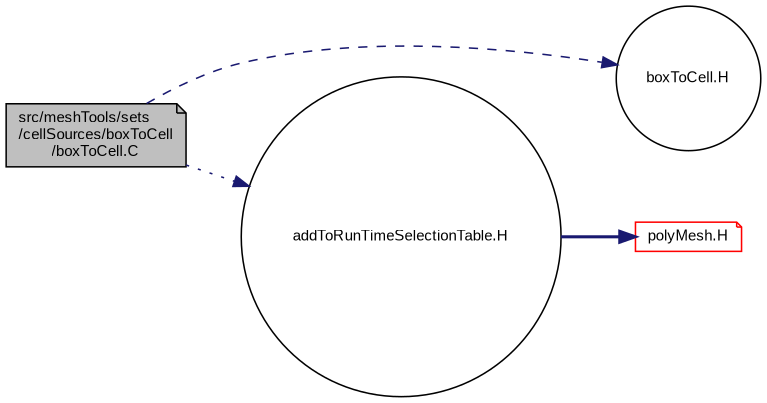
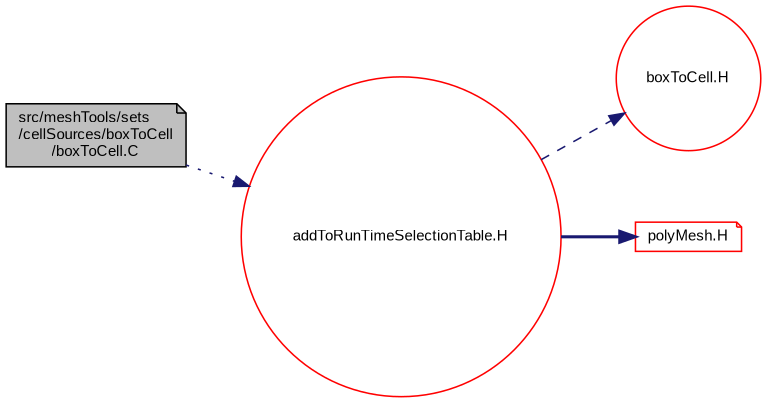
(370, 47) -> (576, 140)
(689, 78) -> (689, 78)
(401, 237) -> (401, 237)
